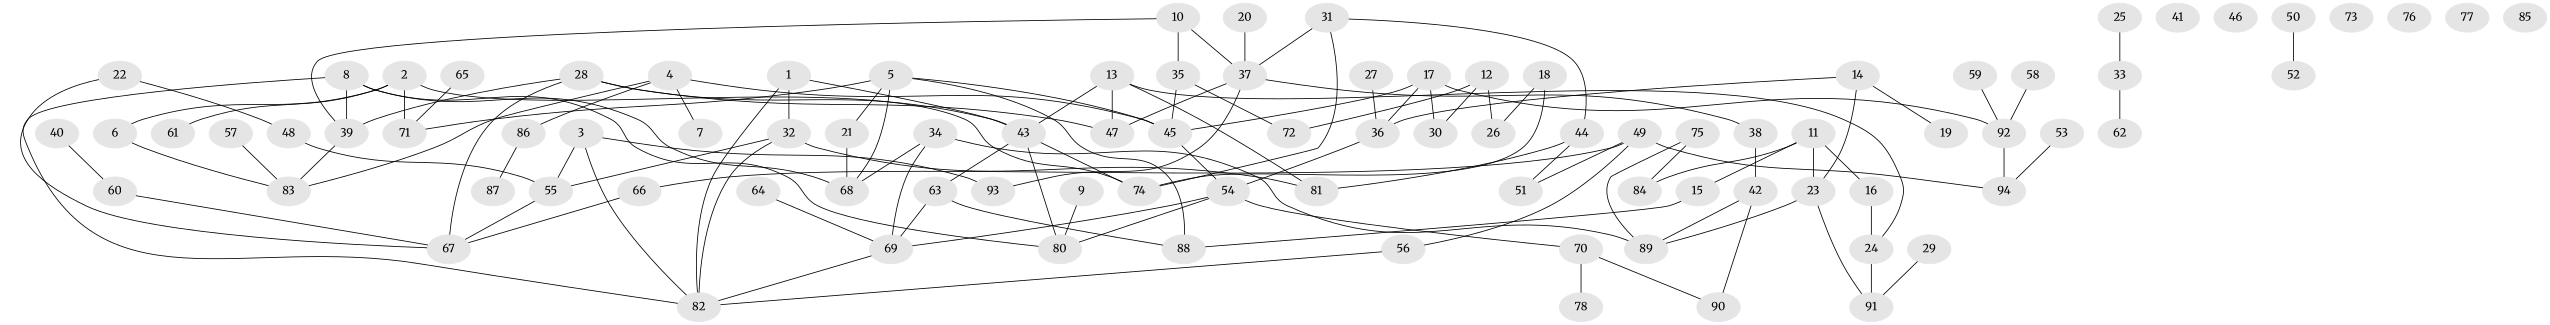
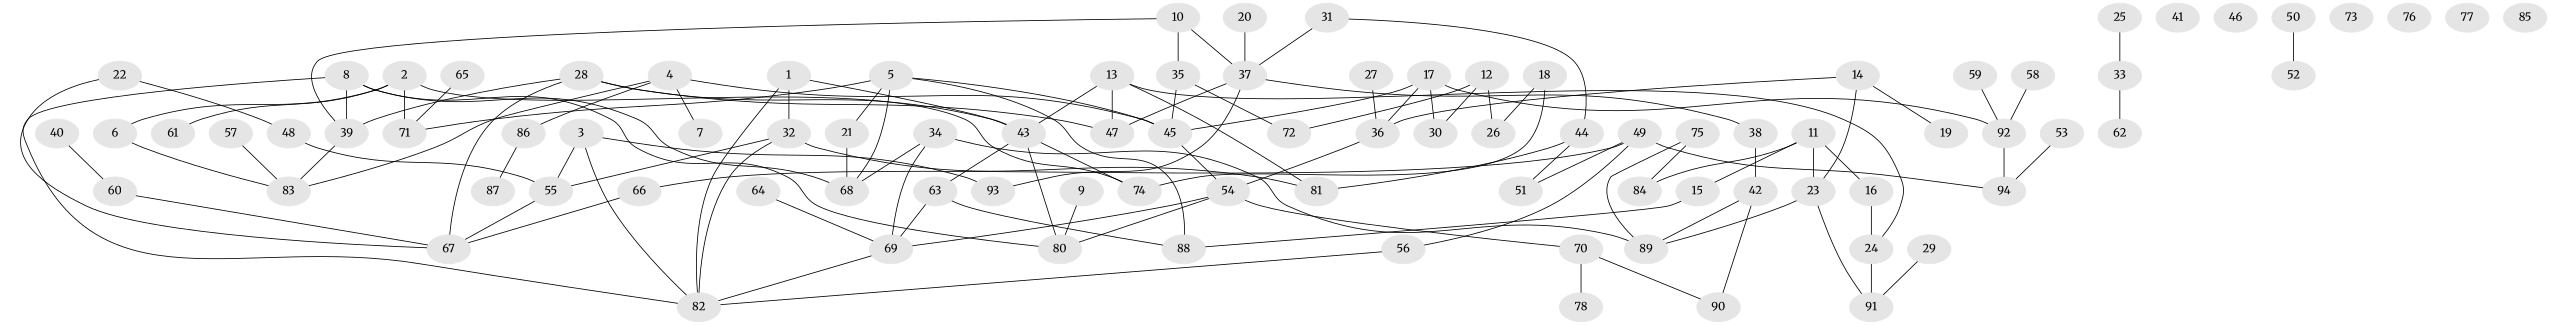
(1298, 153) -> none
